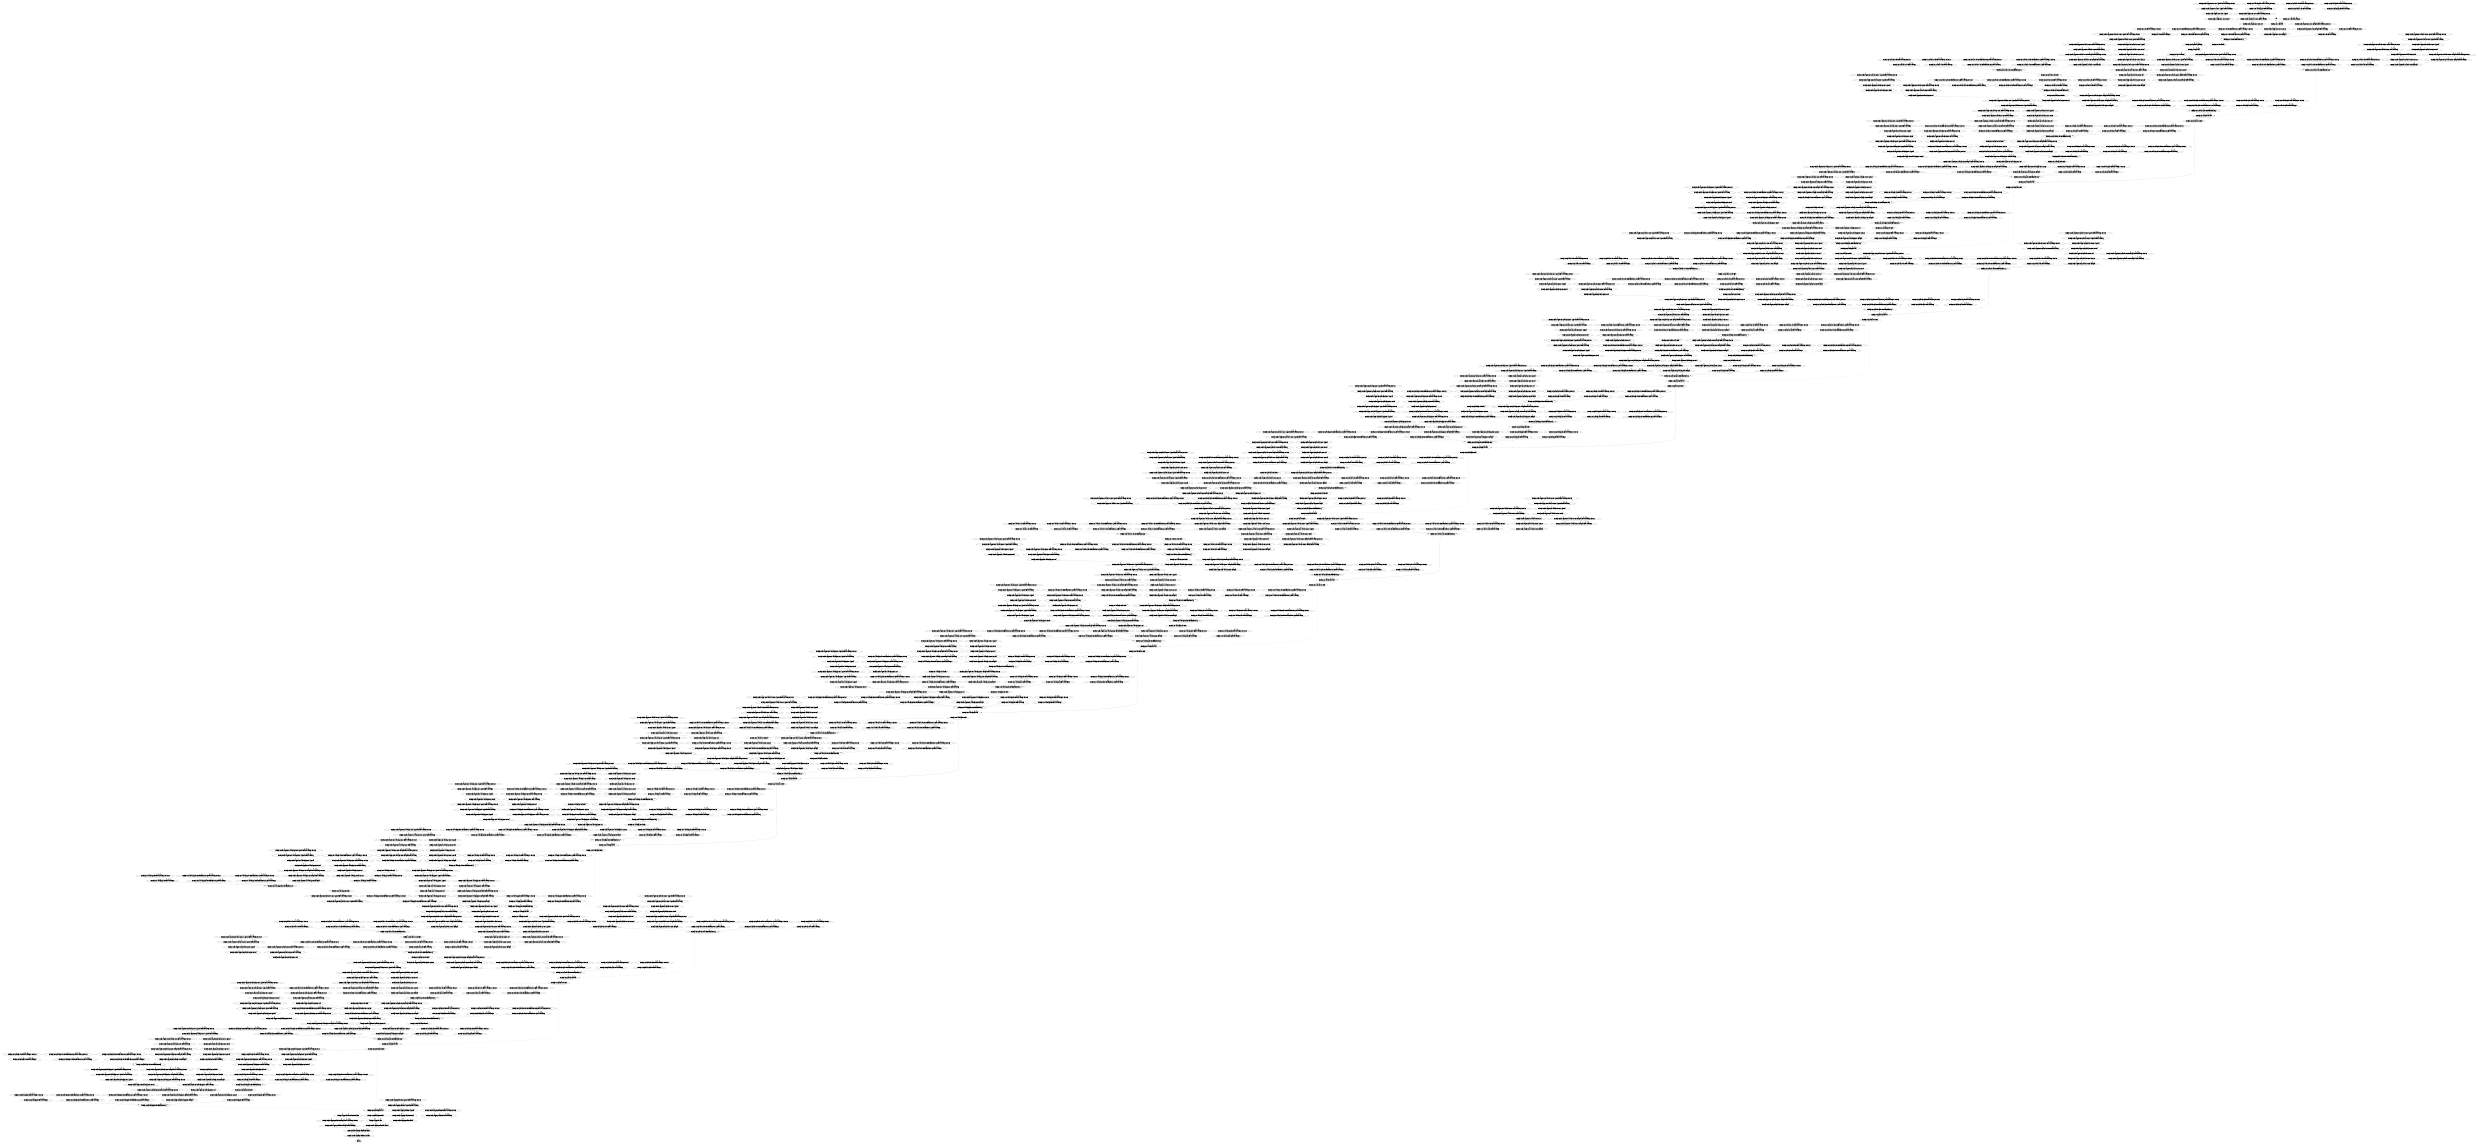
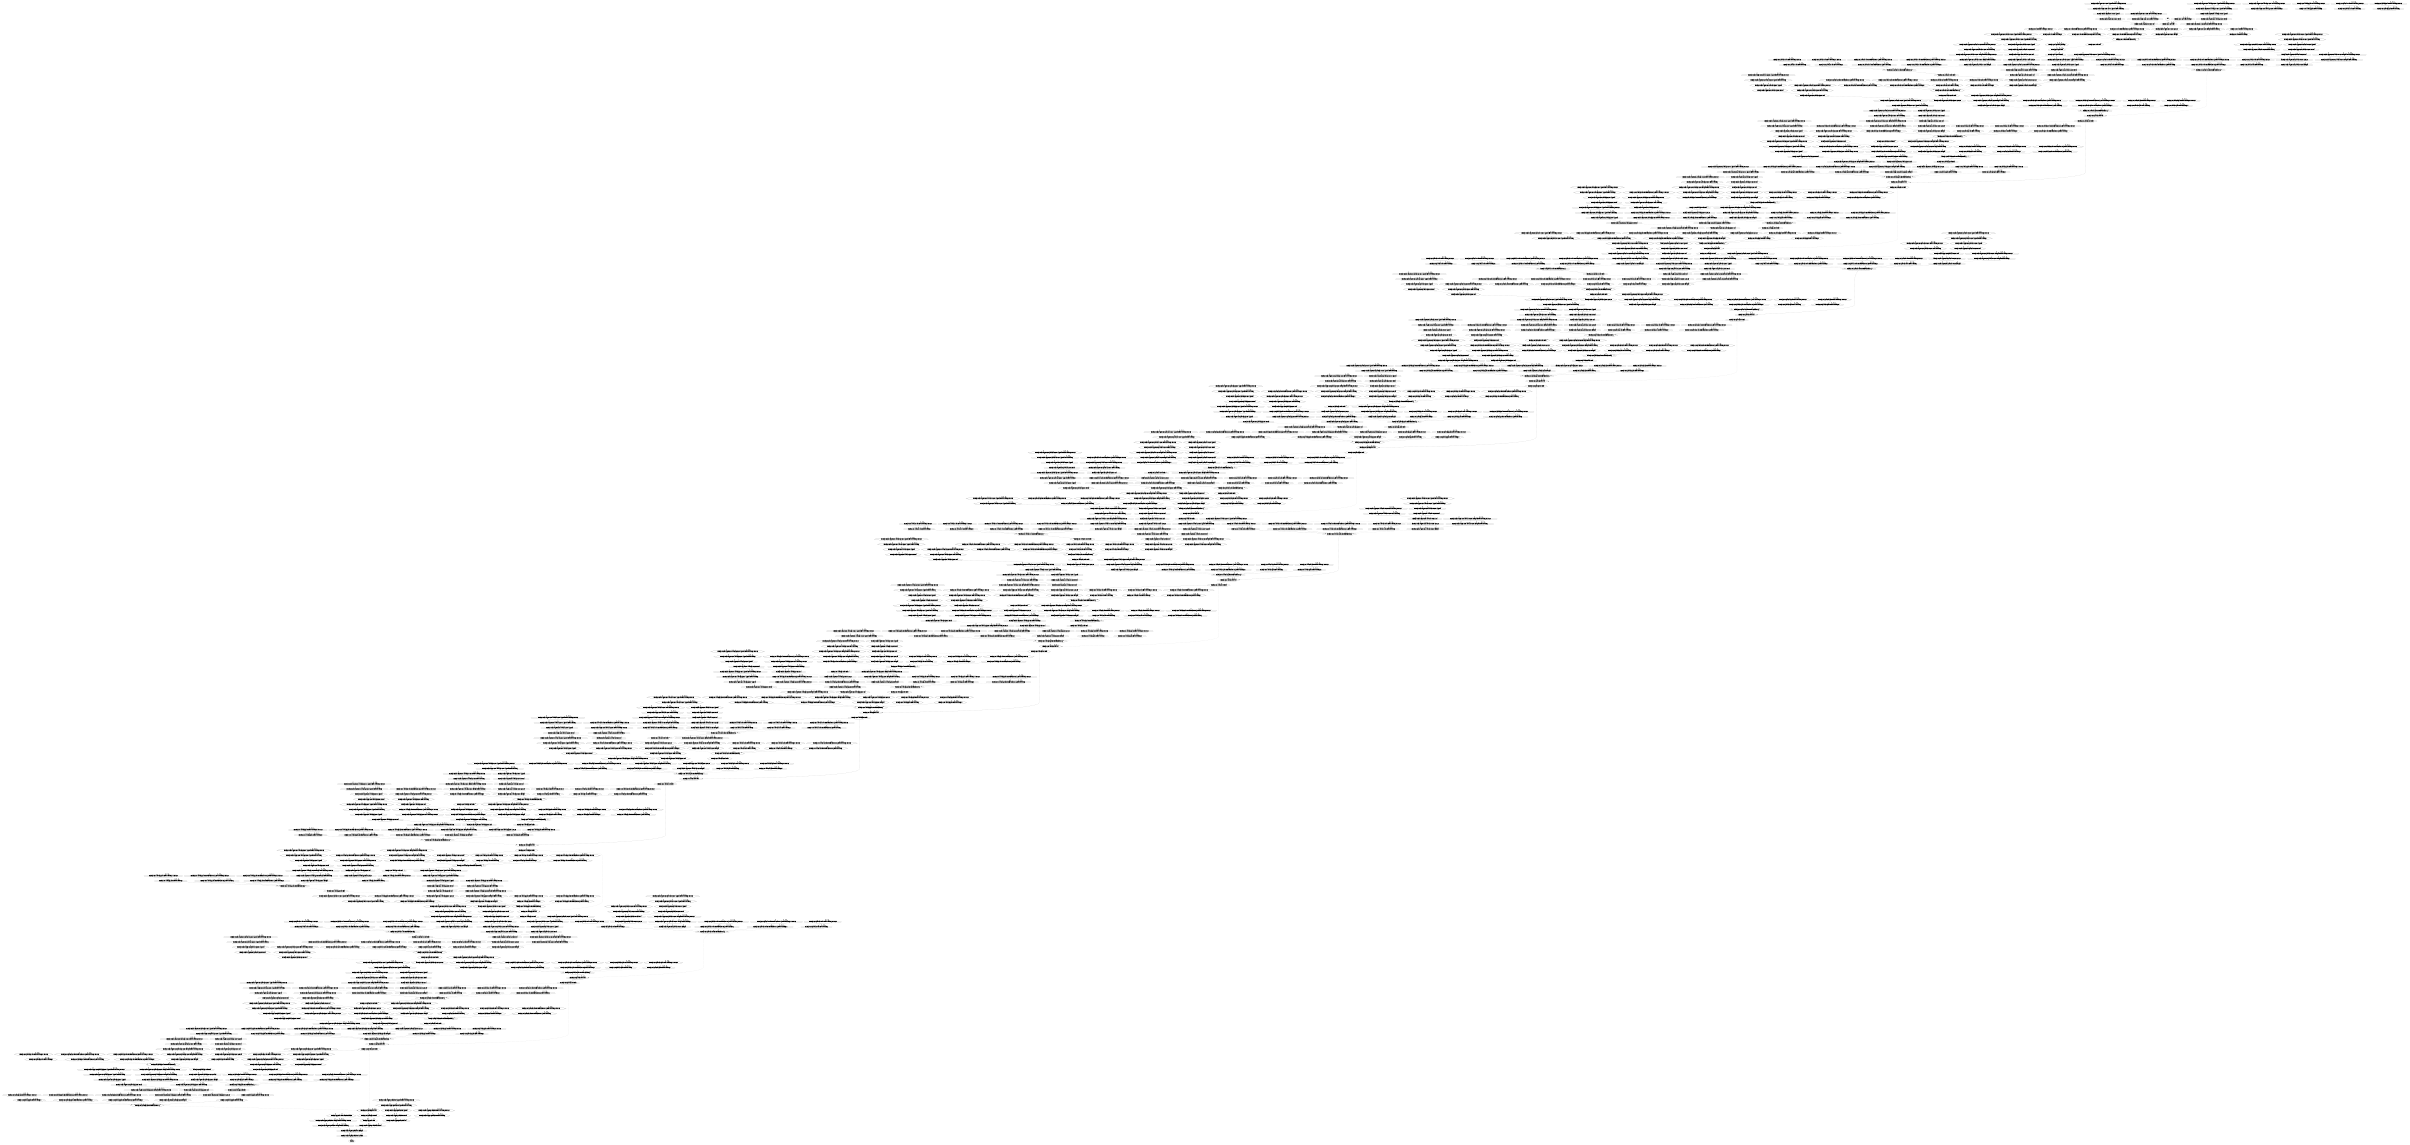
(691, 830) -> (308, 830)
(443, 850) -> none
